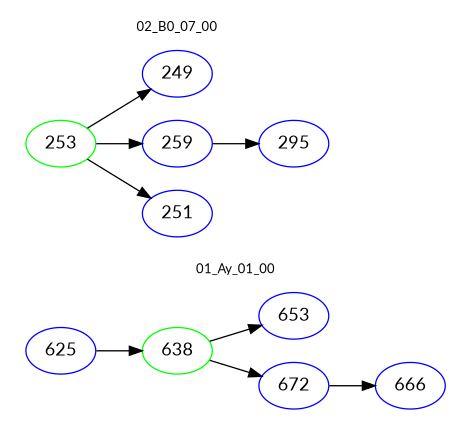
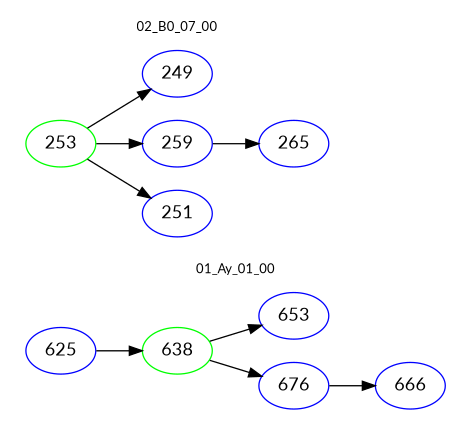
(294, 144) -> (294, 144)
(294, 386) -> (294, 386)
